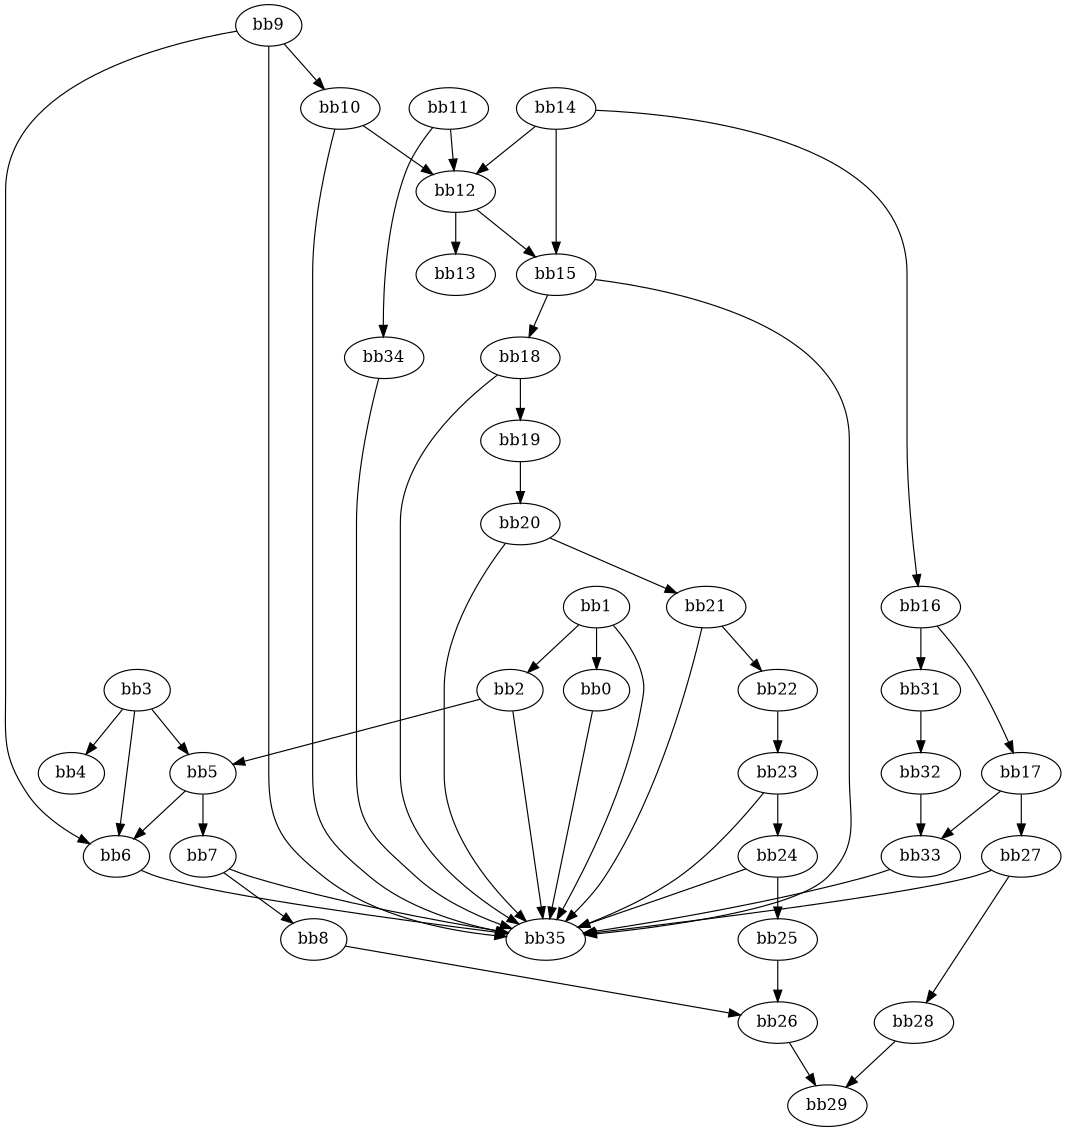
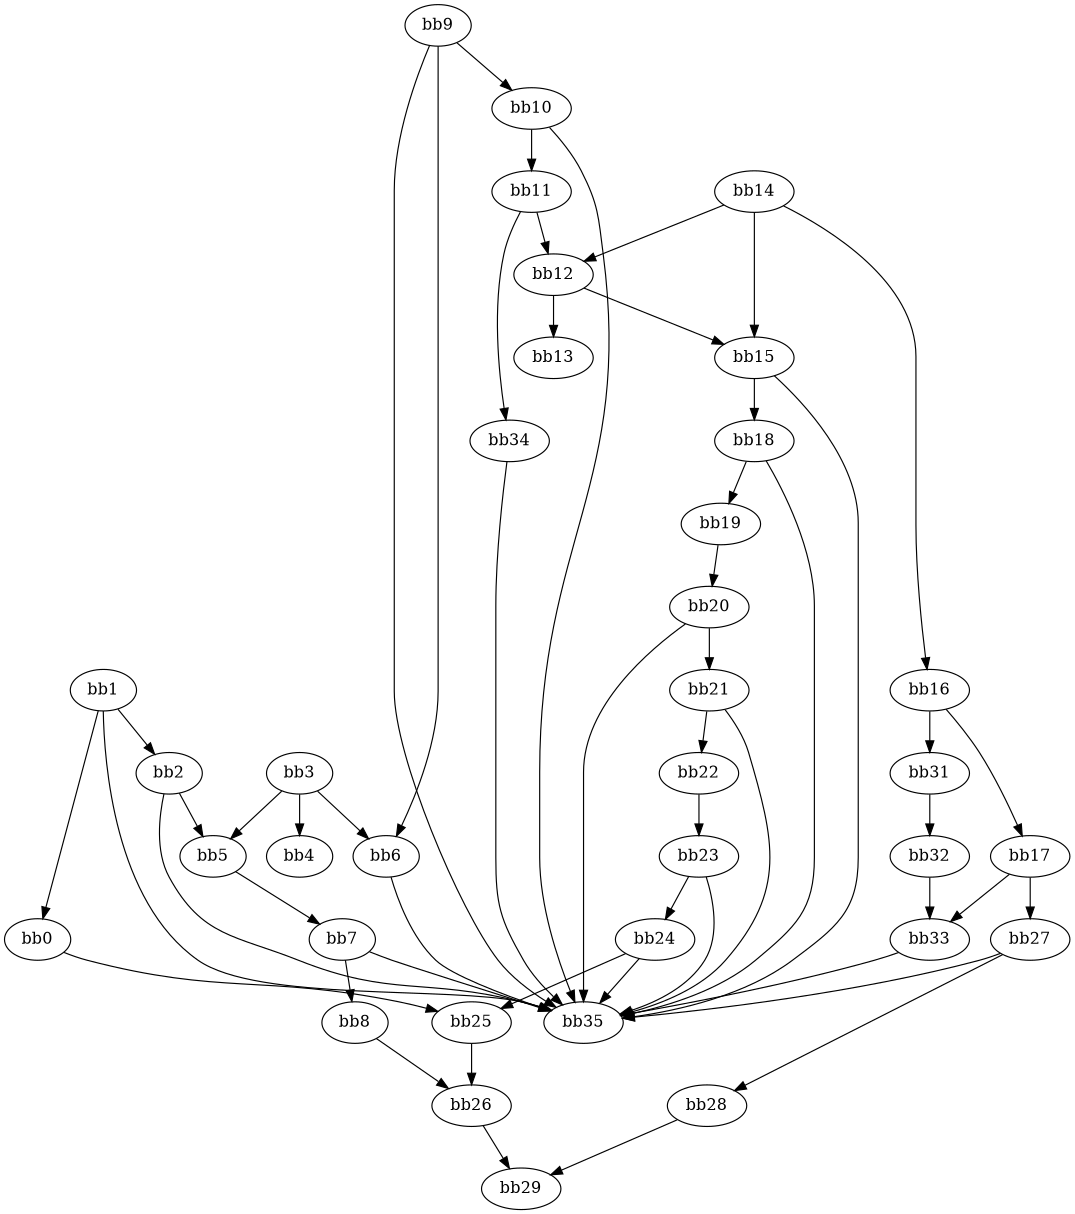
(393, 147) -> (532, 144)
(572, 809) -> (235, 983)
(164, 811) -> none
